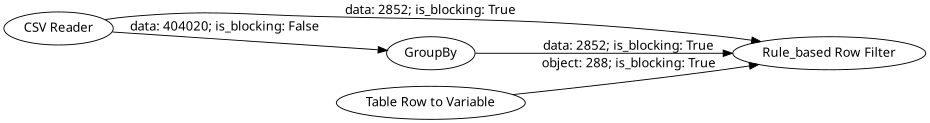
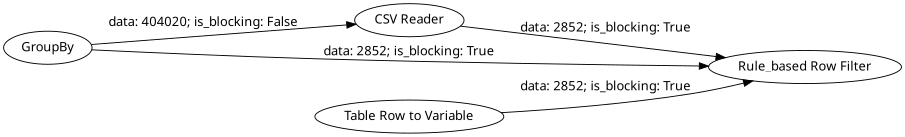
(245, 41) -> (219, 35)
(629, 64) -> (606, 87)
